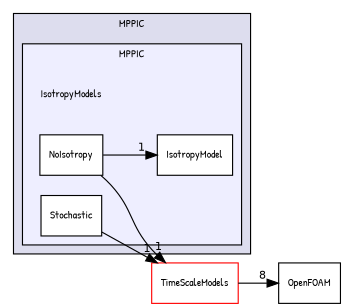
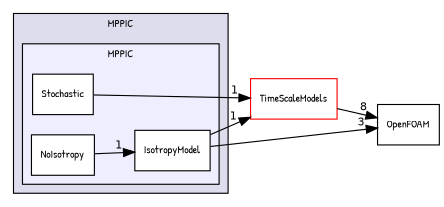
(71, 94) -> none
none -> (288, 138)
(130, 214) -> (225, 128)
